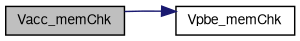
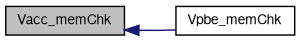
(143, 11) -> (157, 30)
